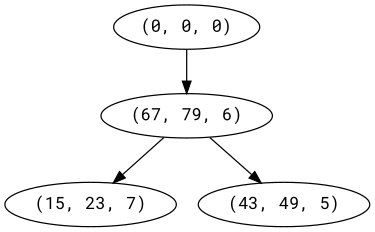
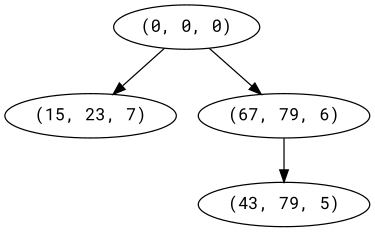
(143, 156) -> (144, 67)
(284, 205) -> (284, 205)
